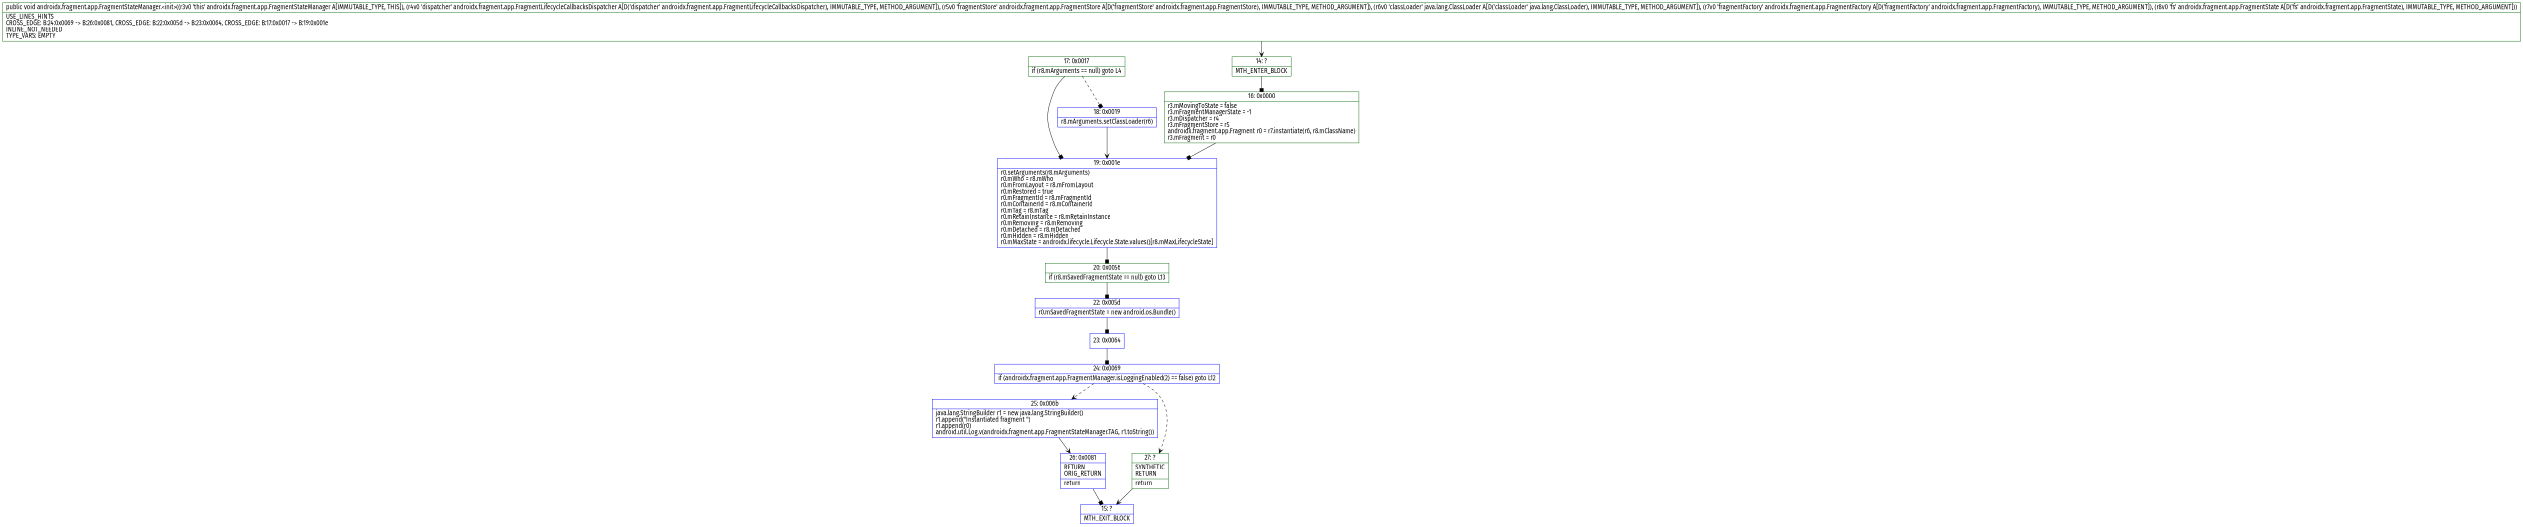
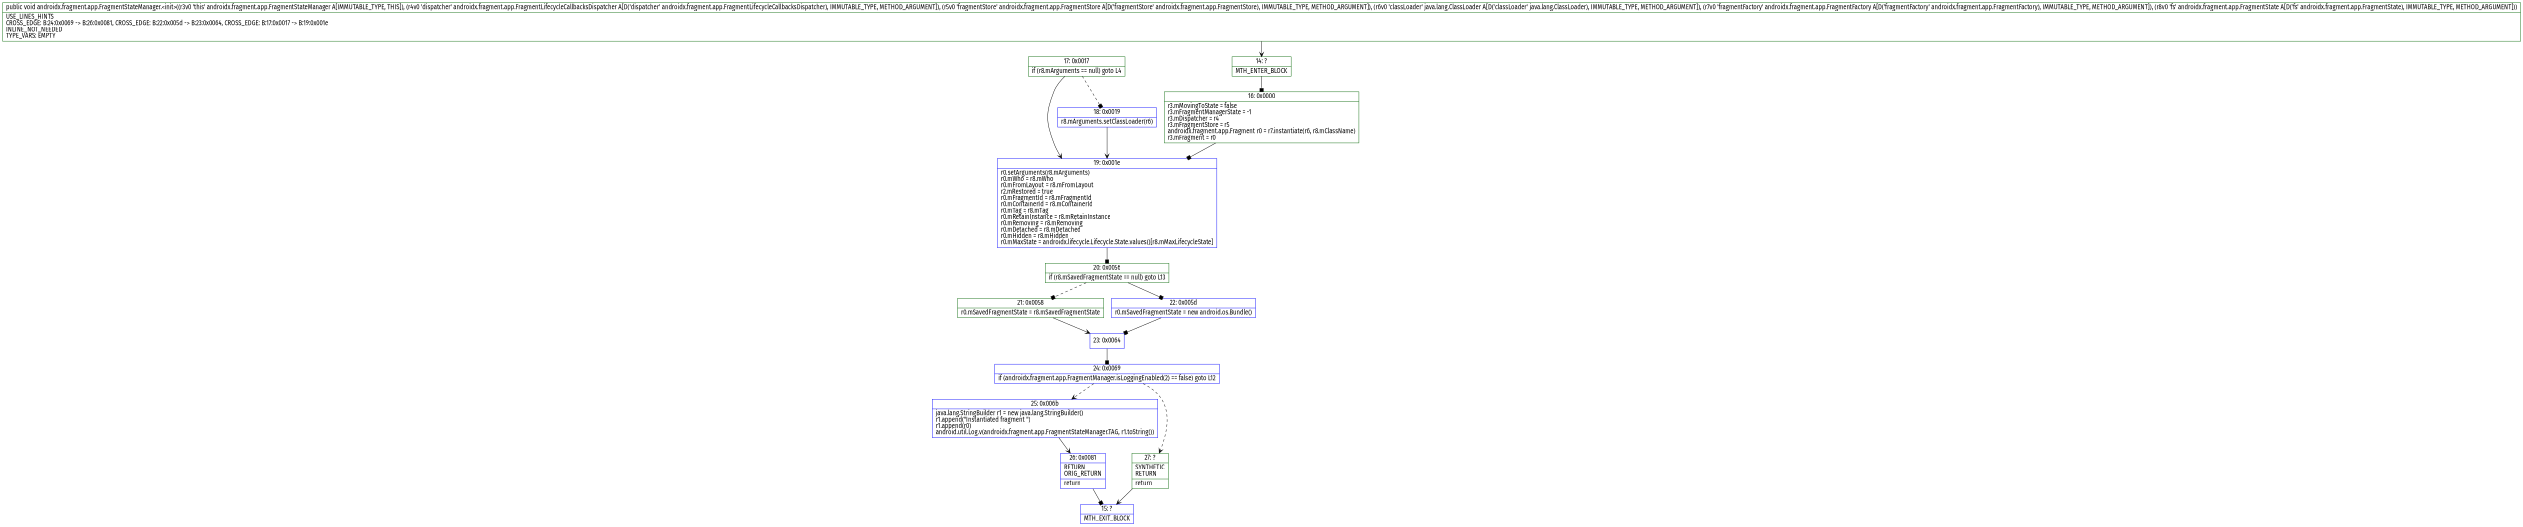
(1048, 114) -> (1048, 114)
(1027, 192) -> (1027, 192)
none -> (1031, 308)
